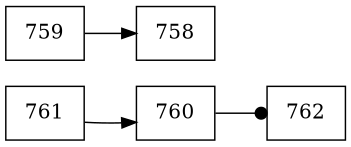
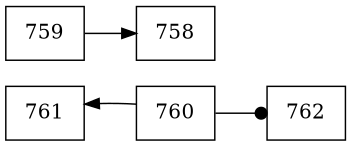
(103, 123) -> (118, 103)
